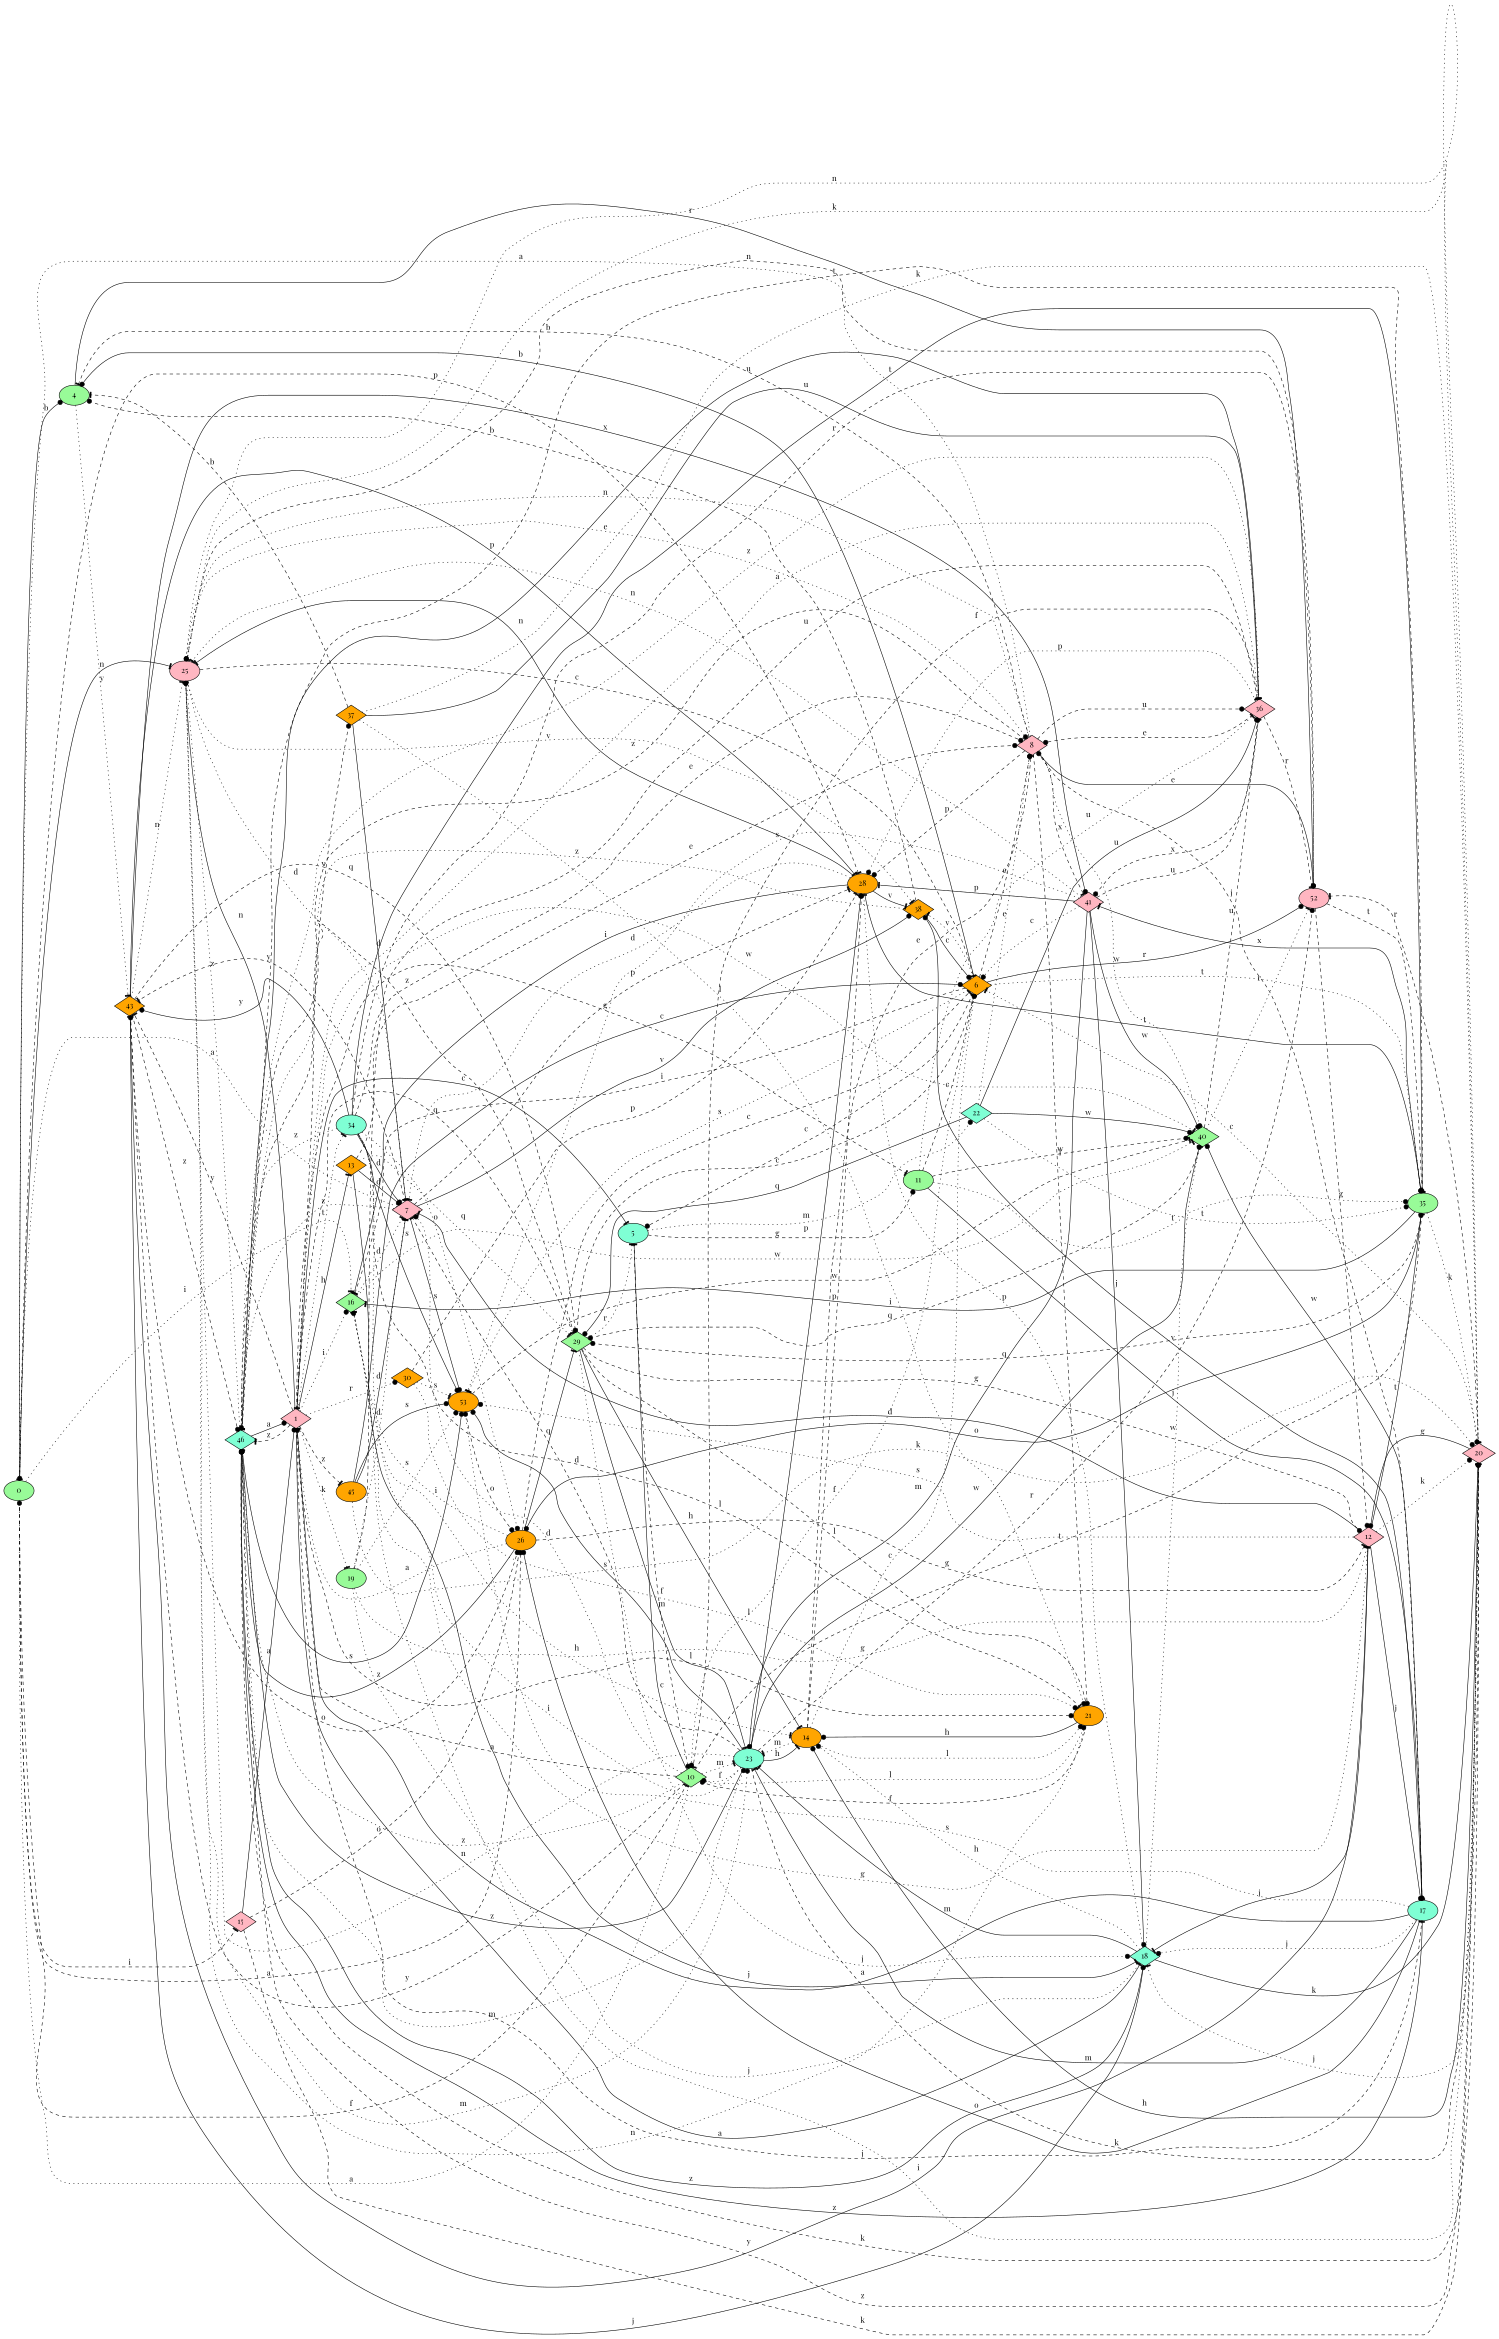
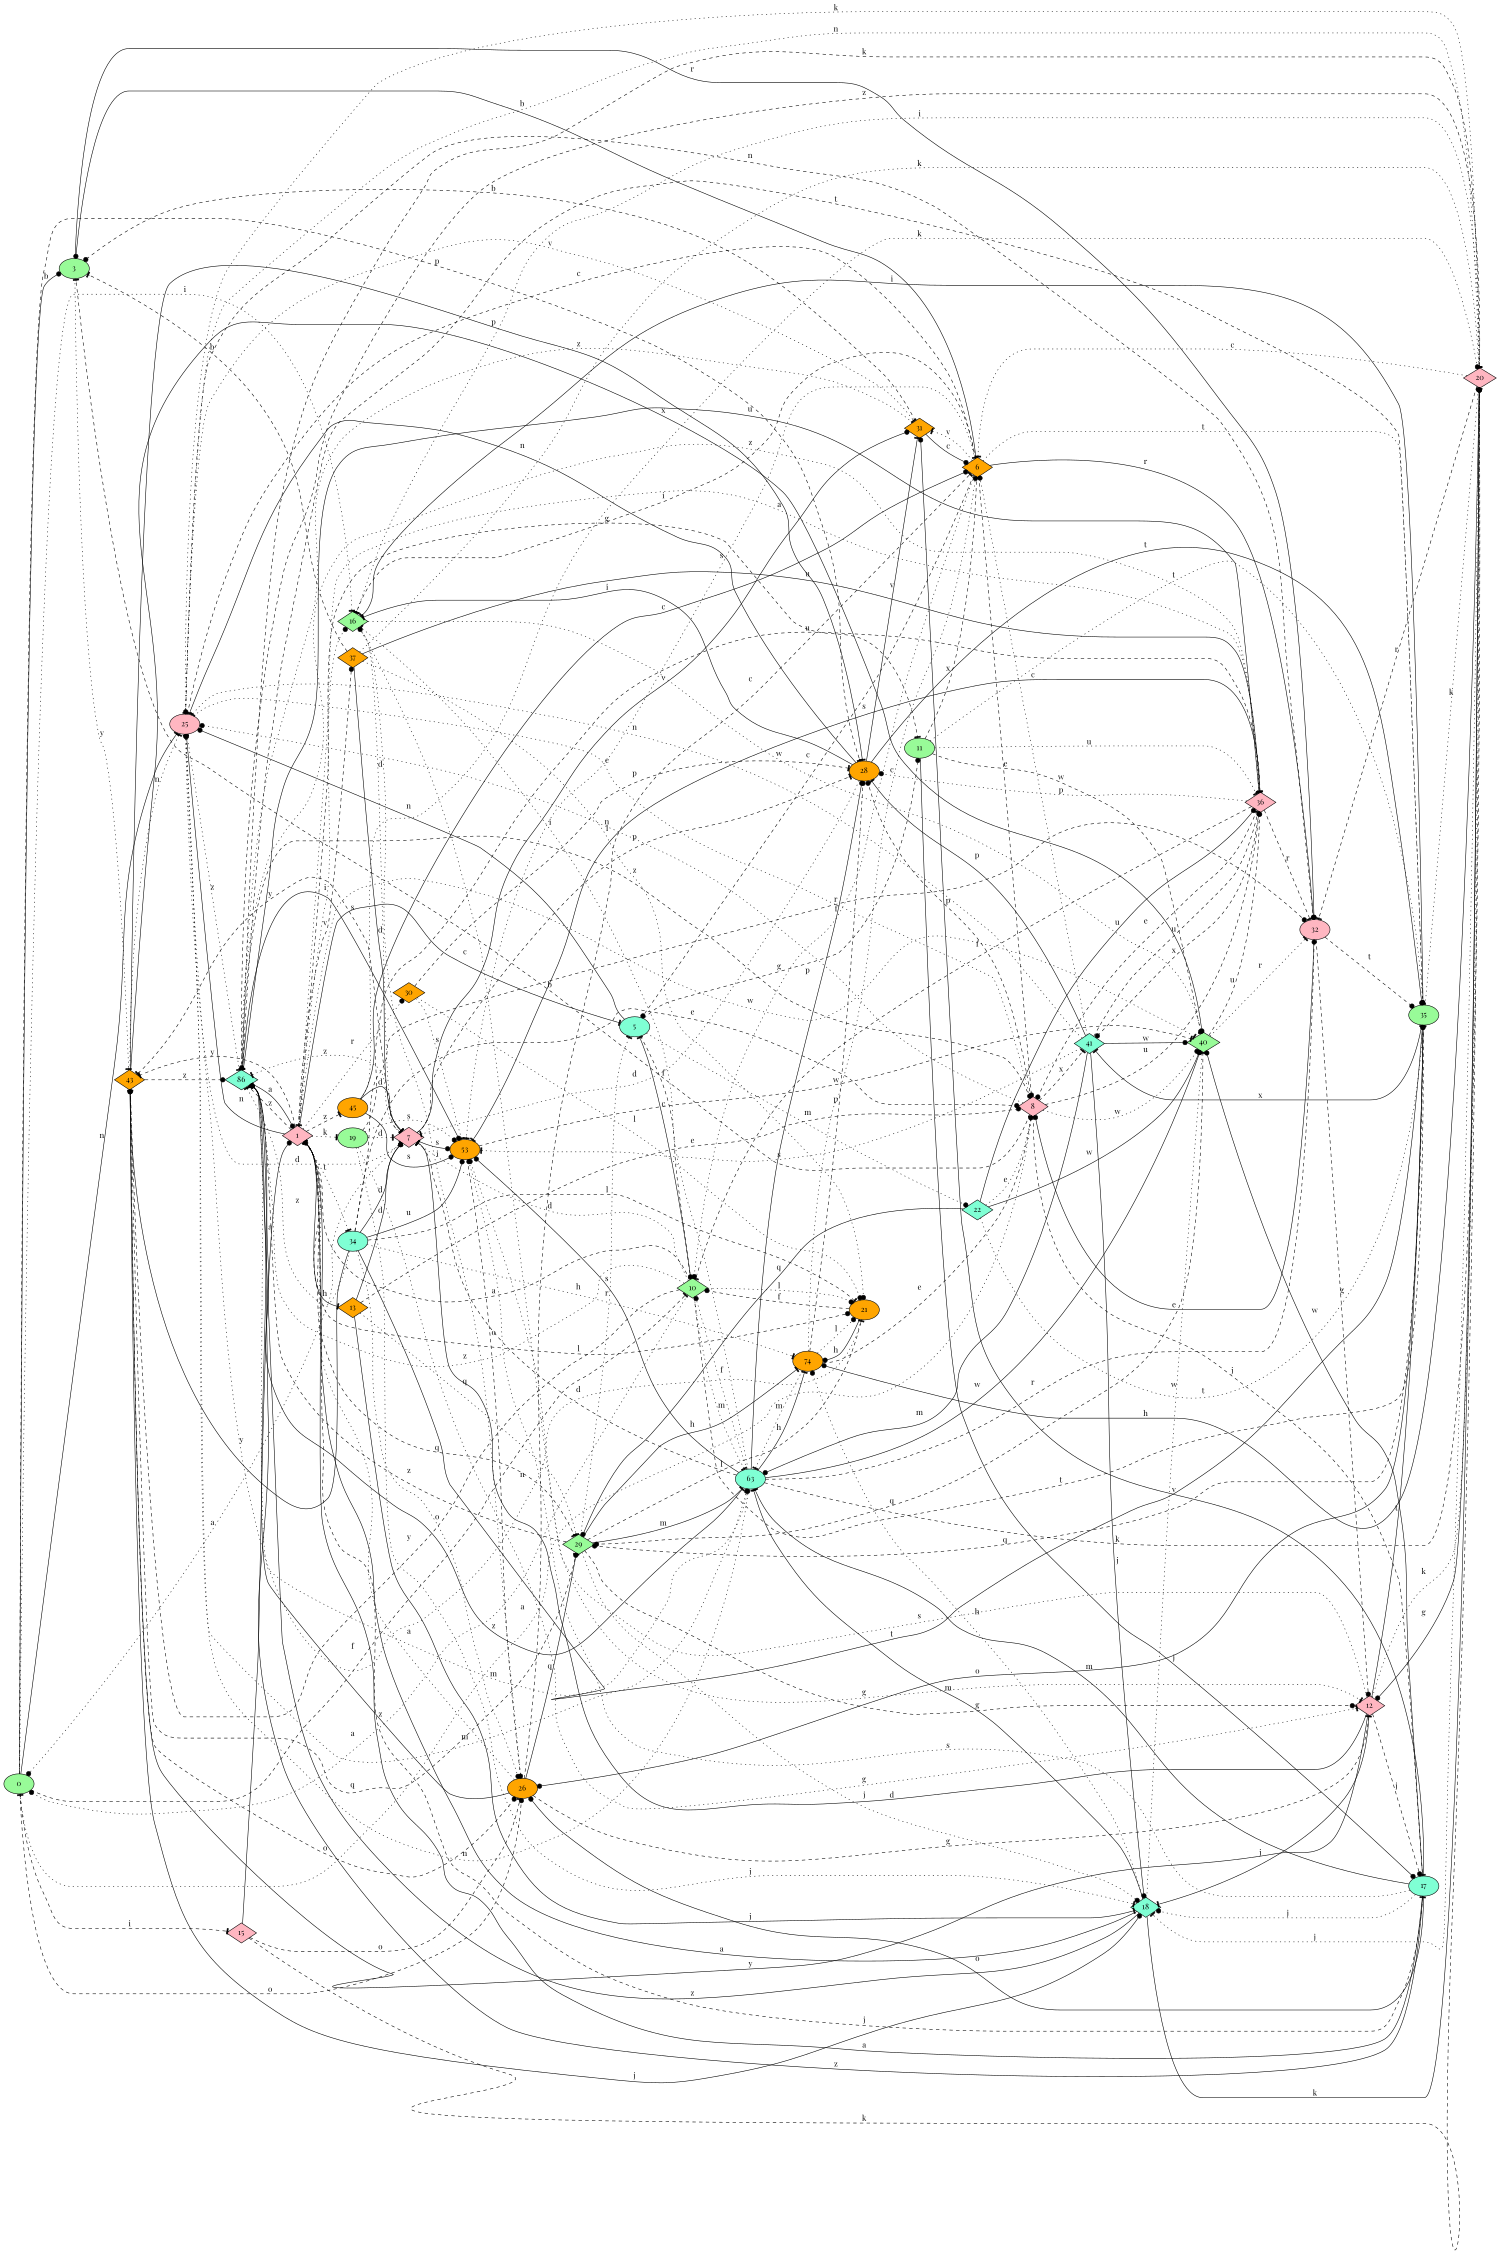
(74, 395) -> (74, 269)
(479, 406) -> (497, 348)
none -> (776, 746)
none -> (446, 833)
(1314, 898) -> (1315, 930)
(1088, 902) -> (1089, 1044)
(918, 909) -> (920, 428)
(947, 1085) -> (948, 669)
(749, 1168) -> none
(1061, 1228) -> none
(407, 1234) -> (409, 1213)
(1061, 1395) -> none
(241, 1440) -> (241, 1080)
(507, 1514) -> (565, 1214)
(1395, 1721) -> (1396, 1793)
(806, 1737) -> (808, 1361)
(749, 1759) -> (750, 1479)
(269, 1973) -> (270, 1990)
